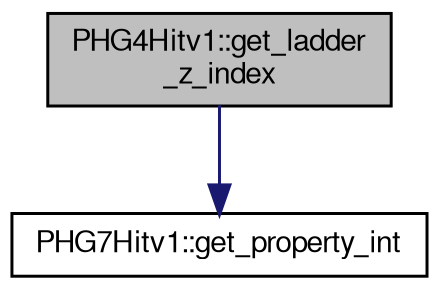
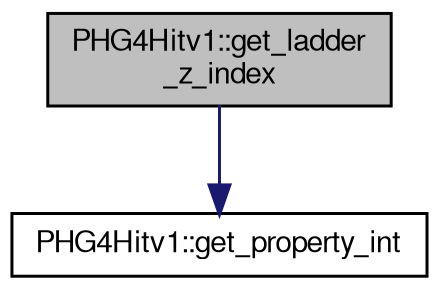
(219, 245) -> (219, 245)
